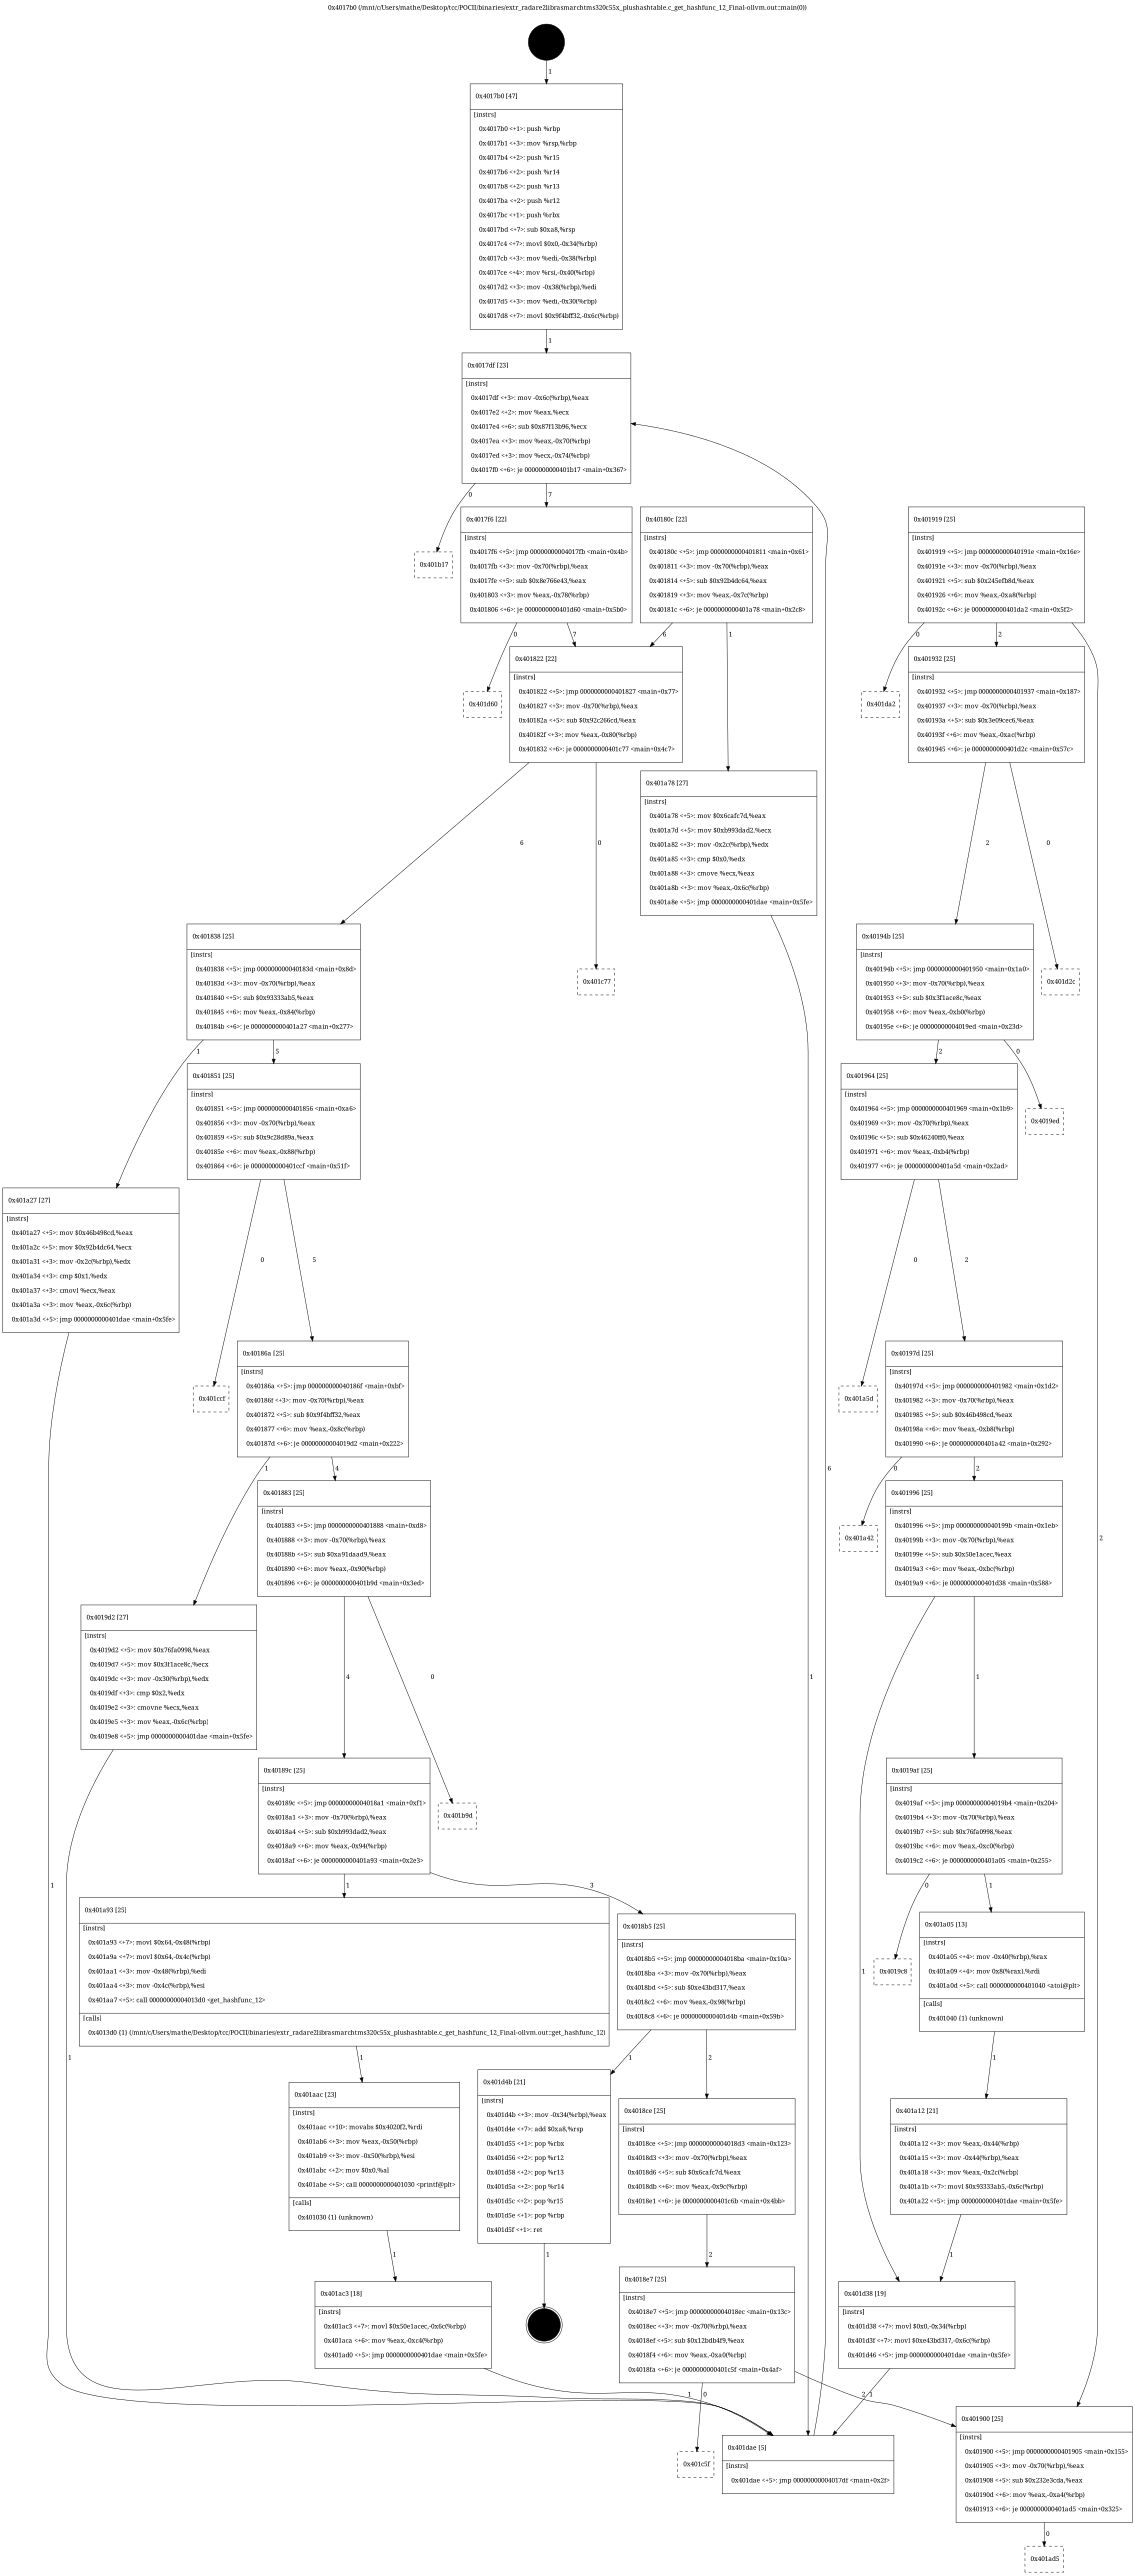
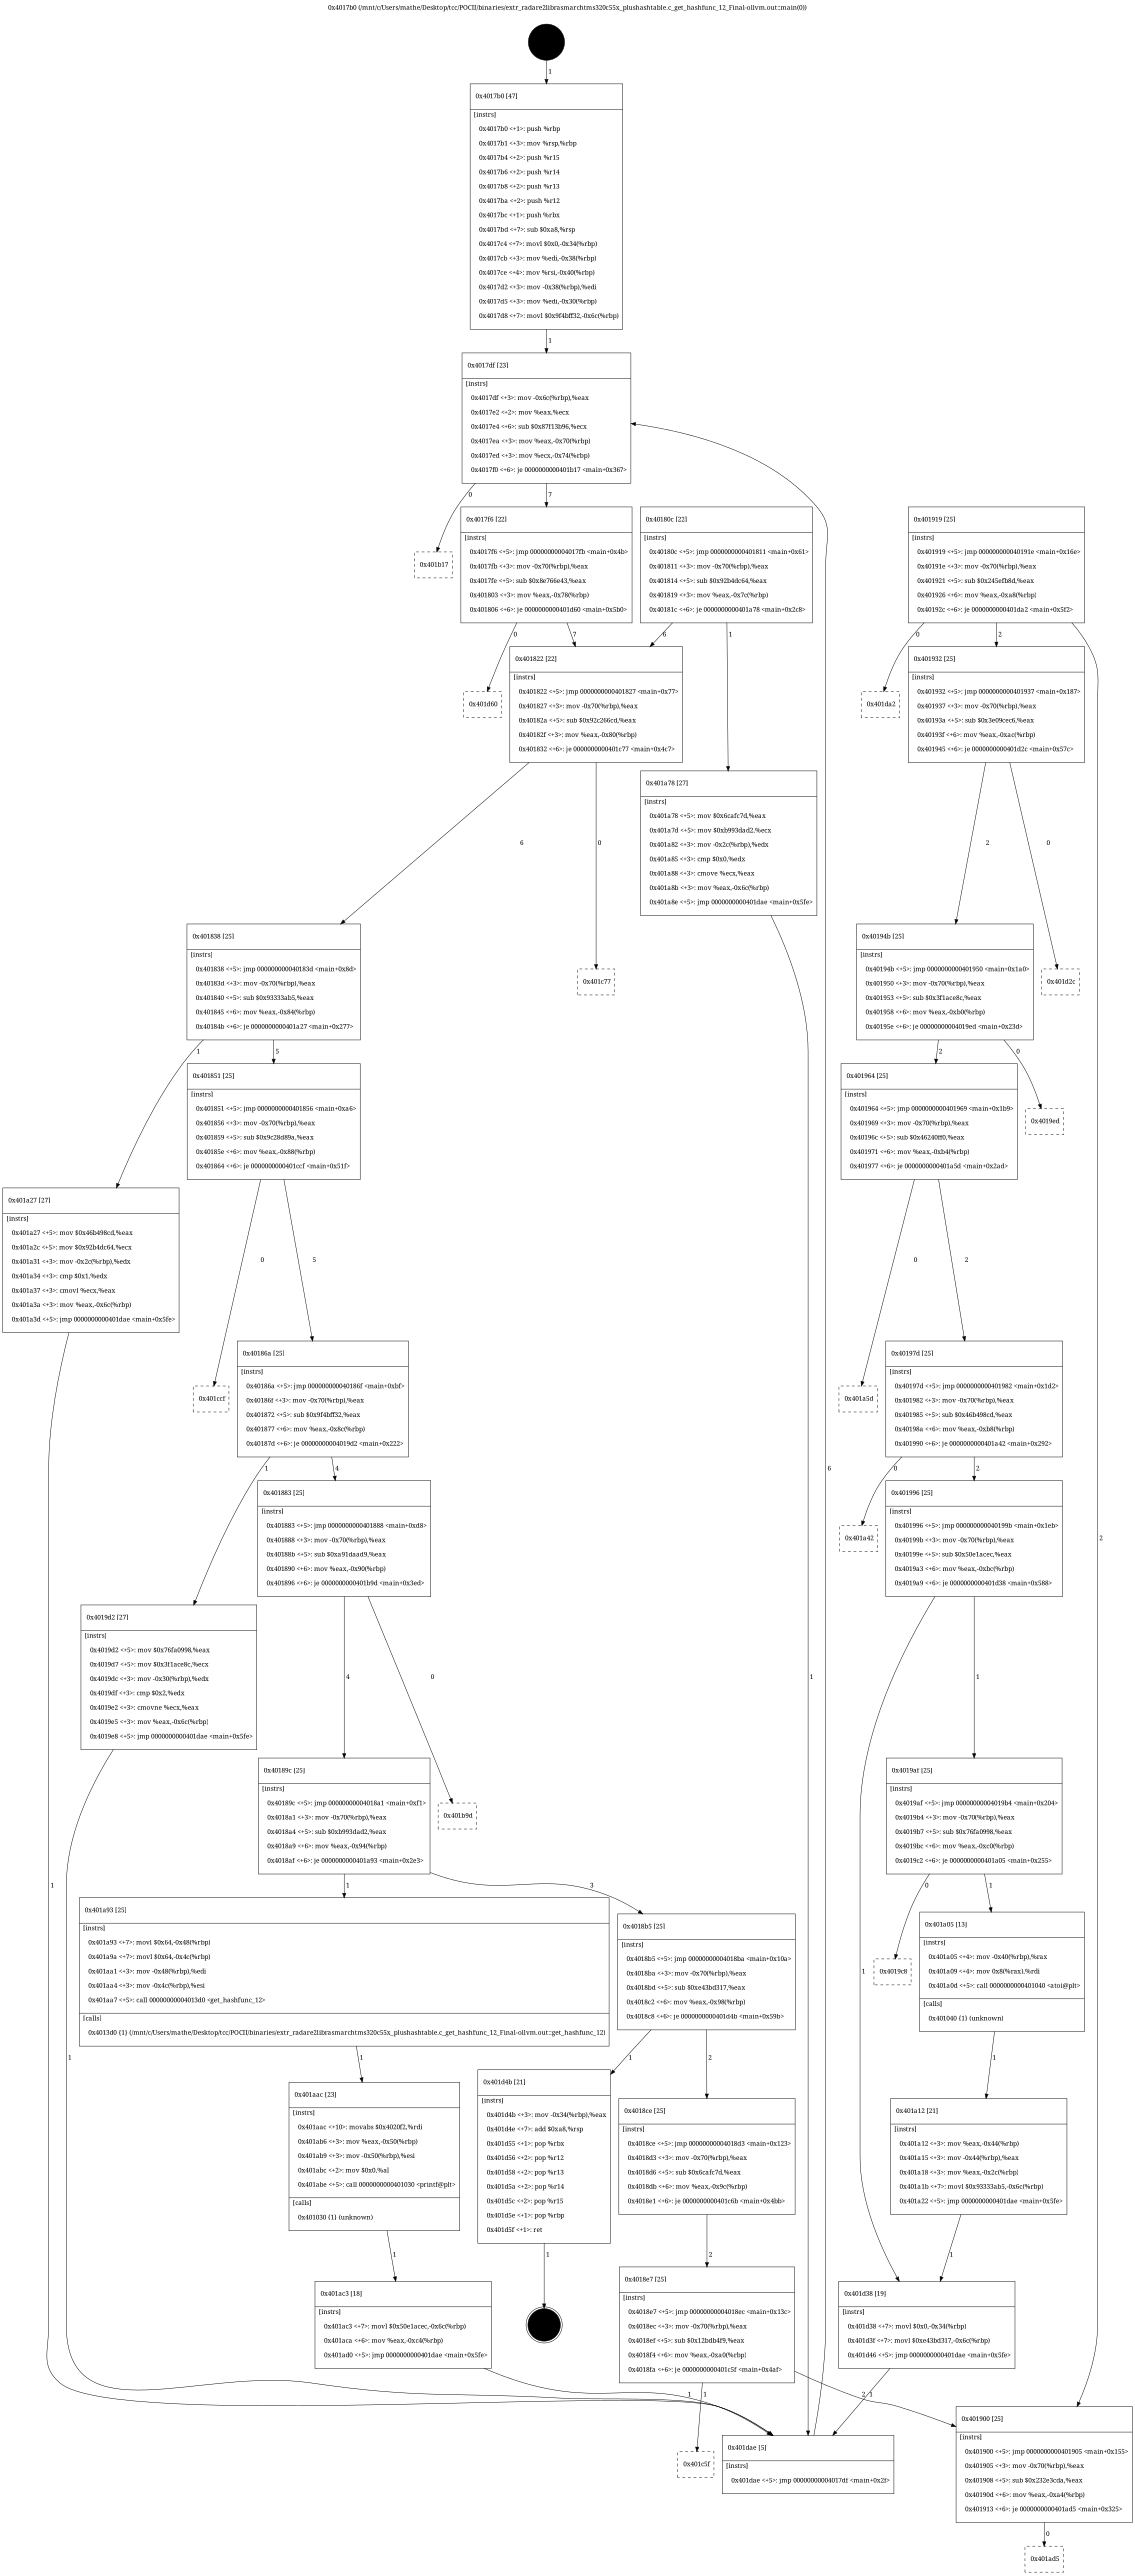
(704, 2395) -> (704, 2395)
